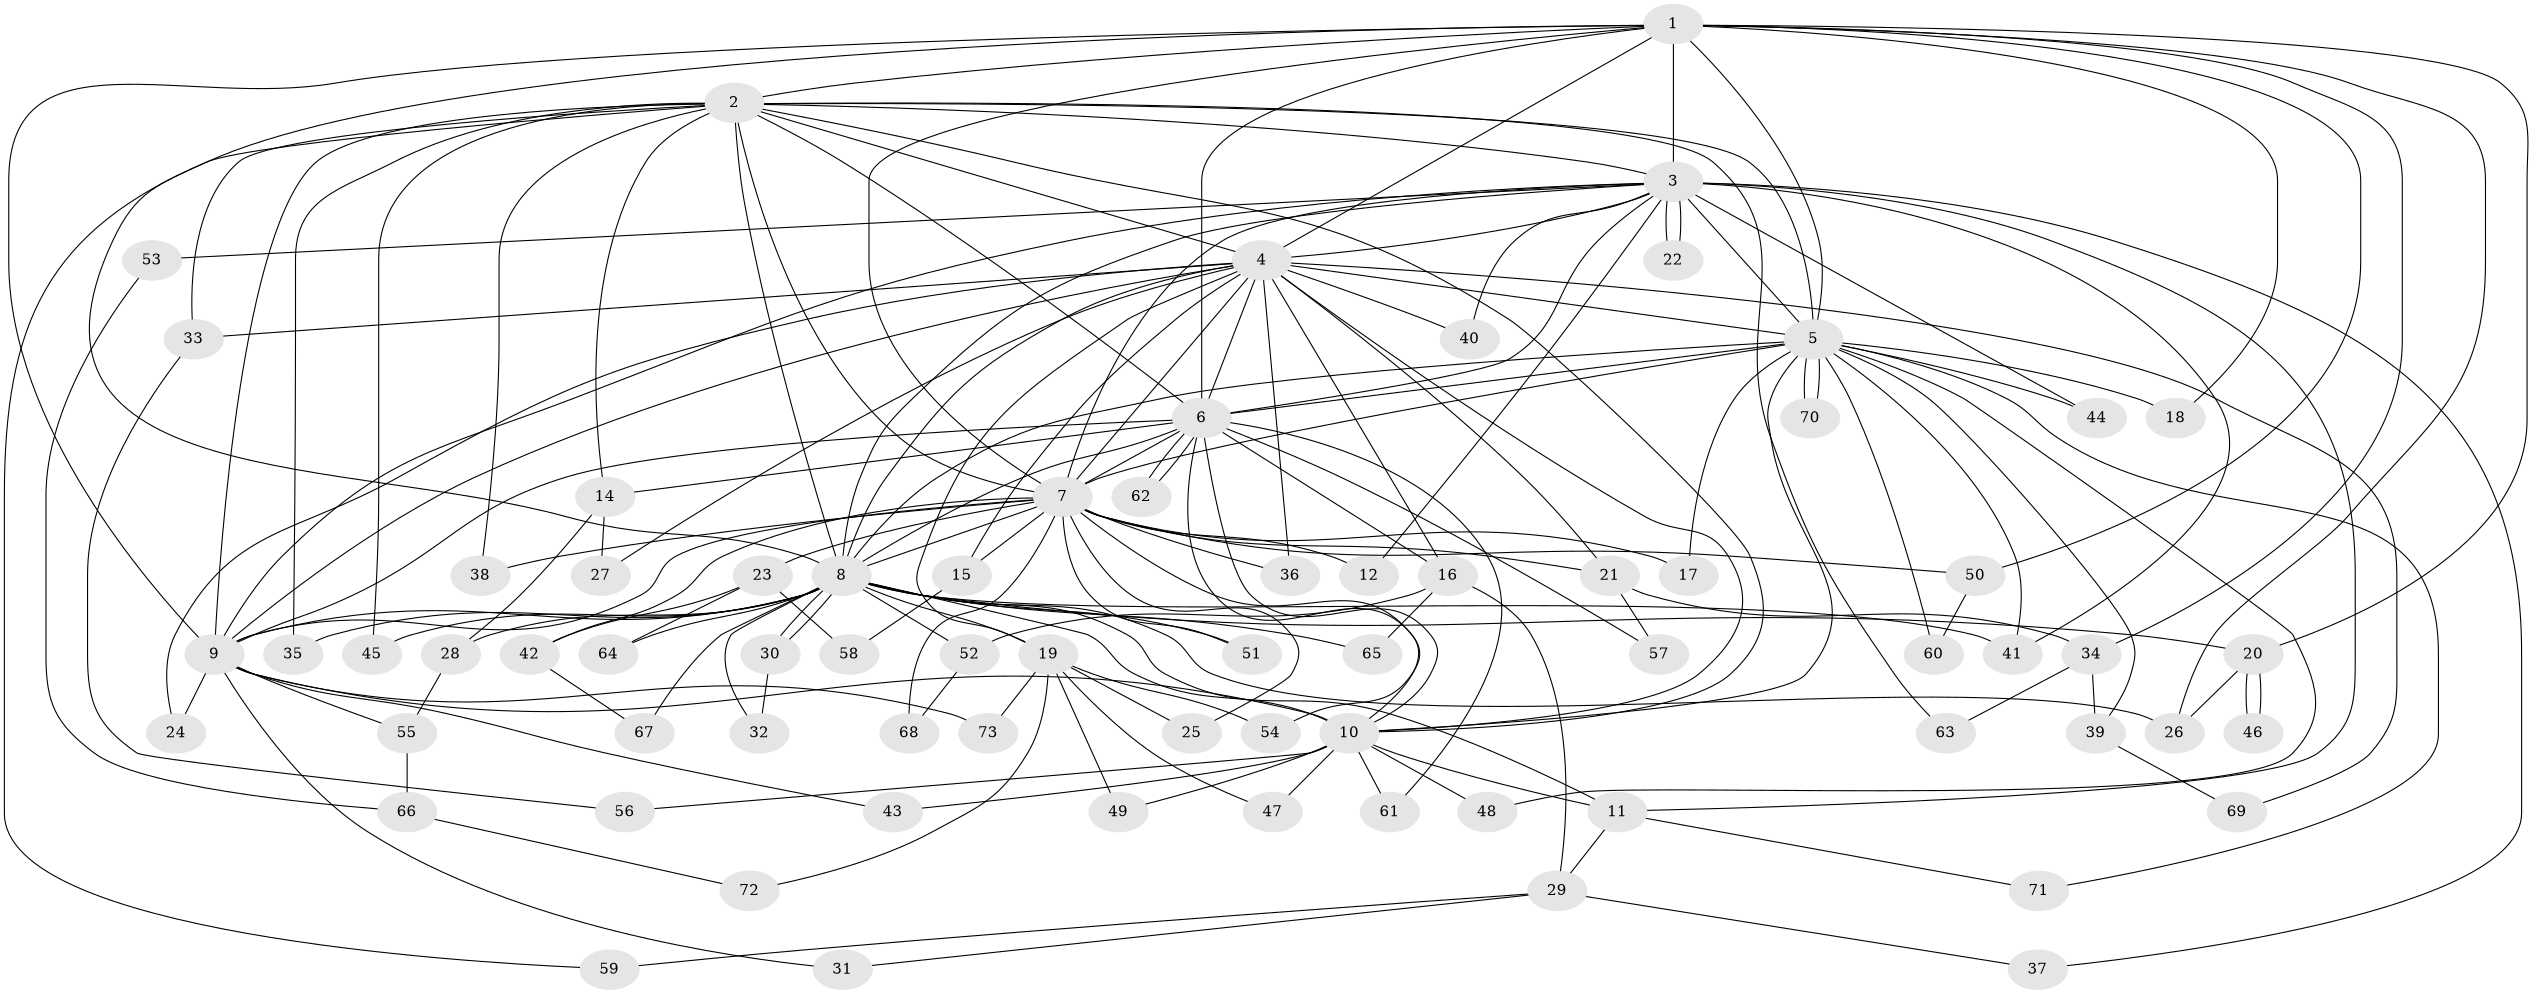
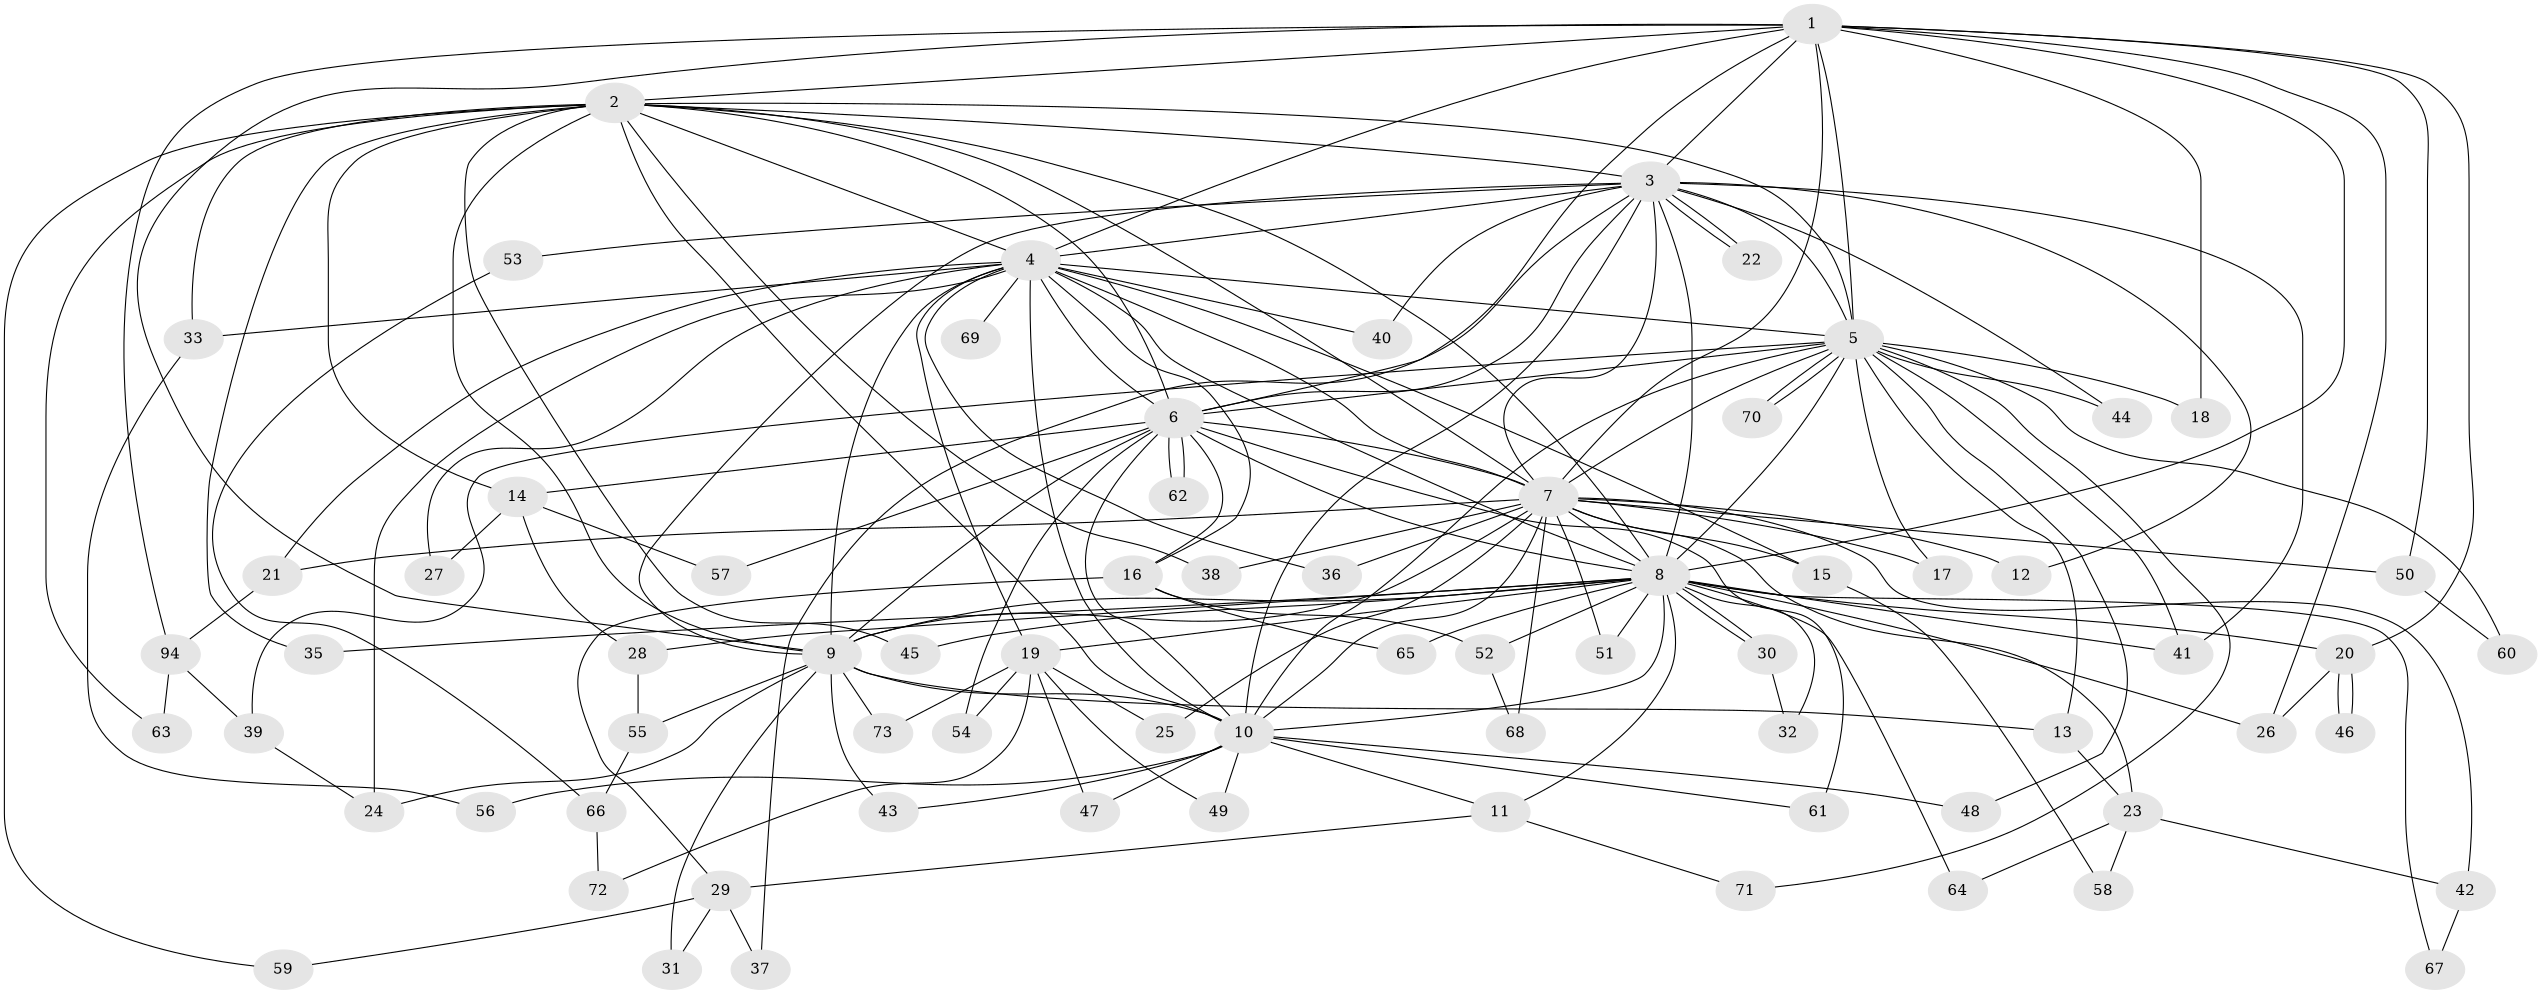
(2355, 585) -> (1419, 445)
(1635, 615) -> (604, 531)
(2091, 654) -> (171, 654)
none -> (2063, 733)
(2167, 773) -> (314, 773)
